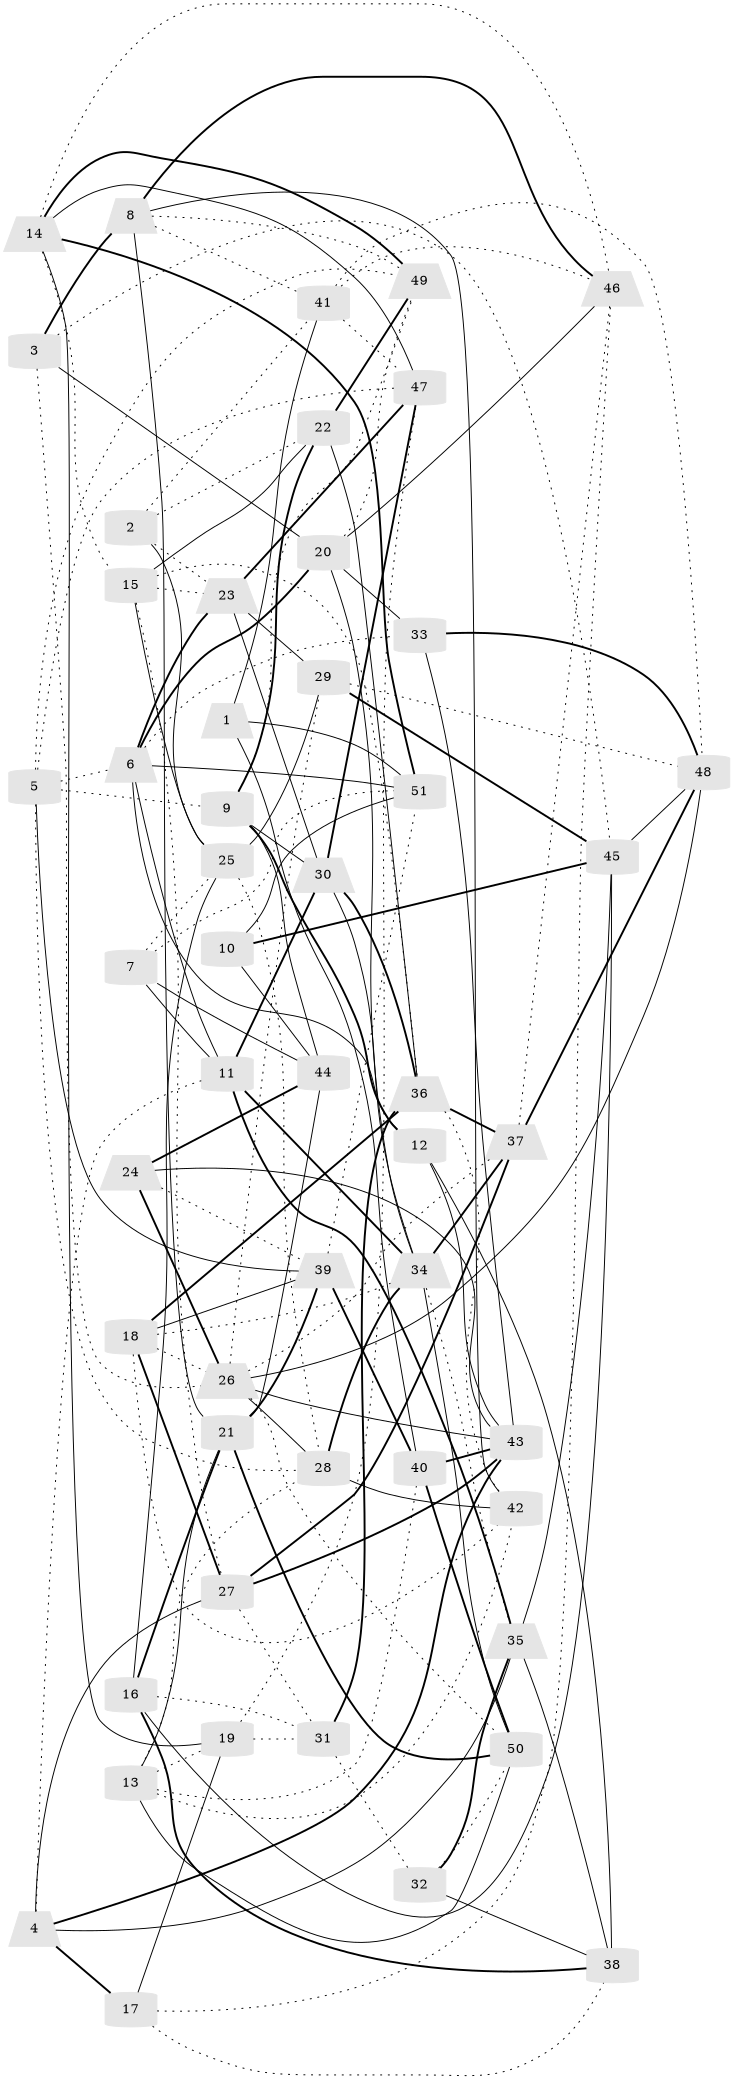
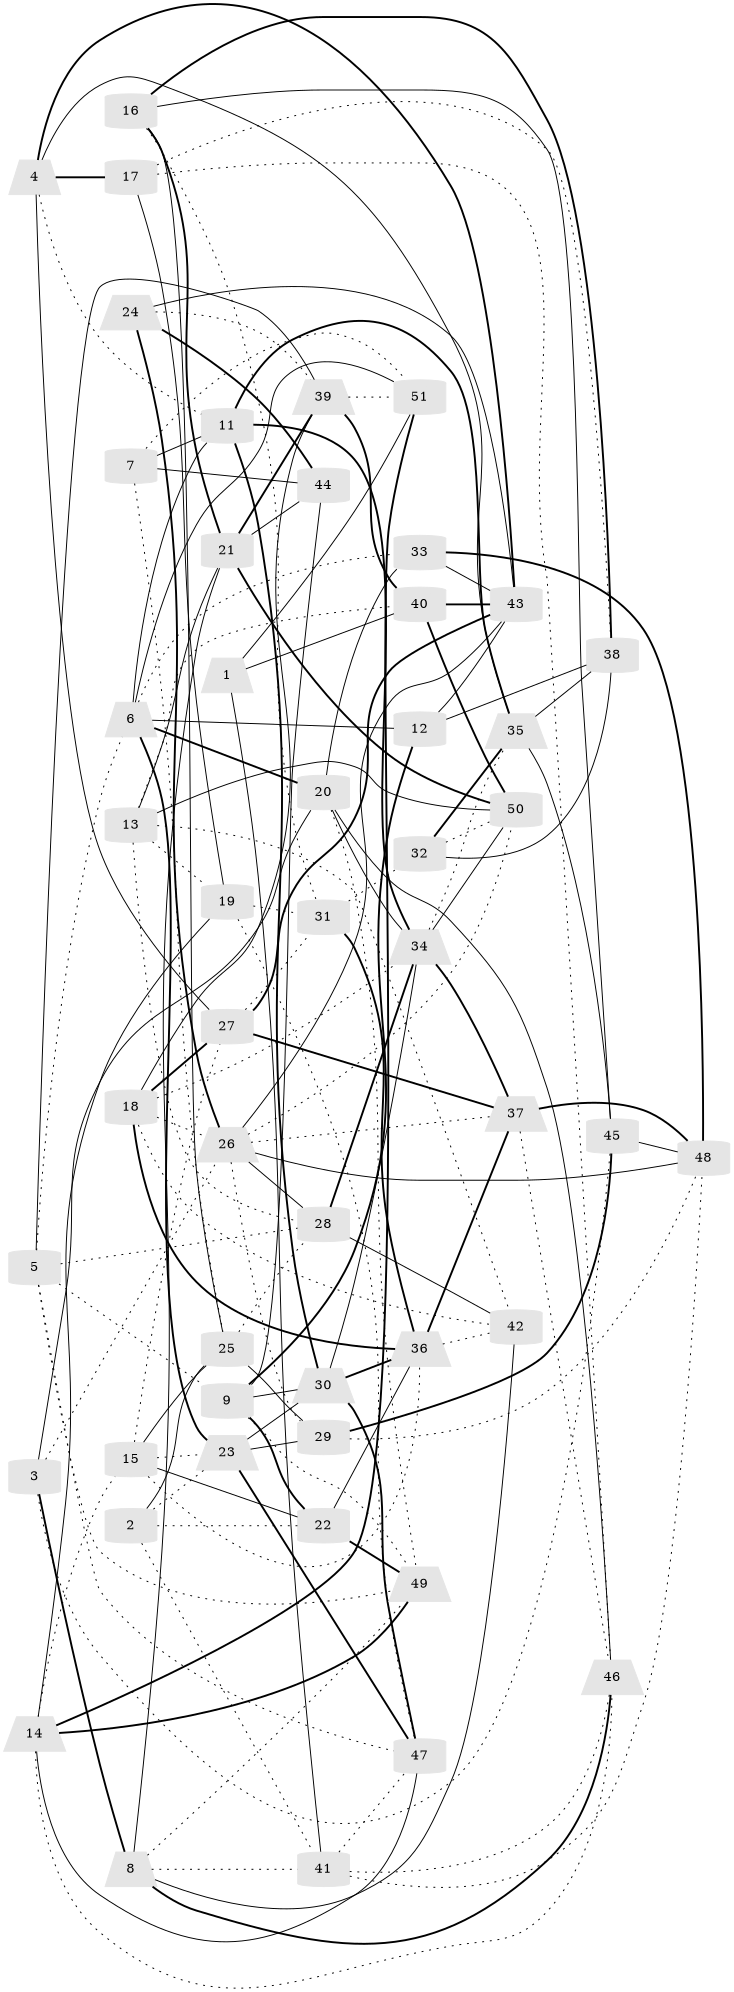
(227, 949) -> none
